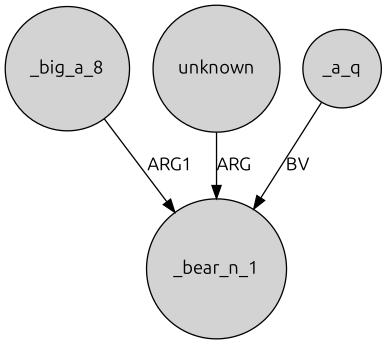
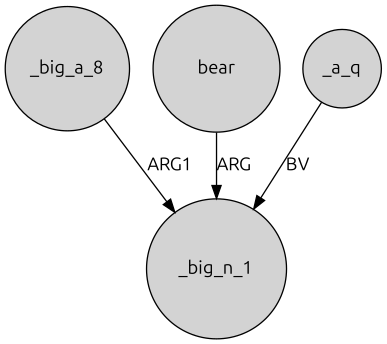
(217, 69) -> (217, 69)
(217, 269) -> (217, 269)
